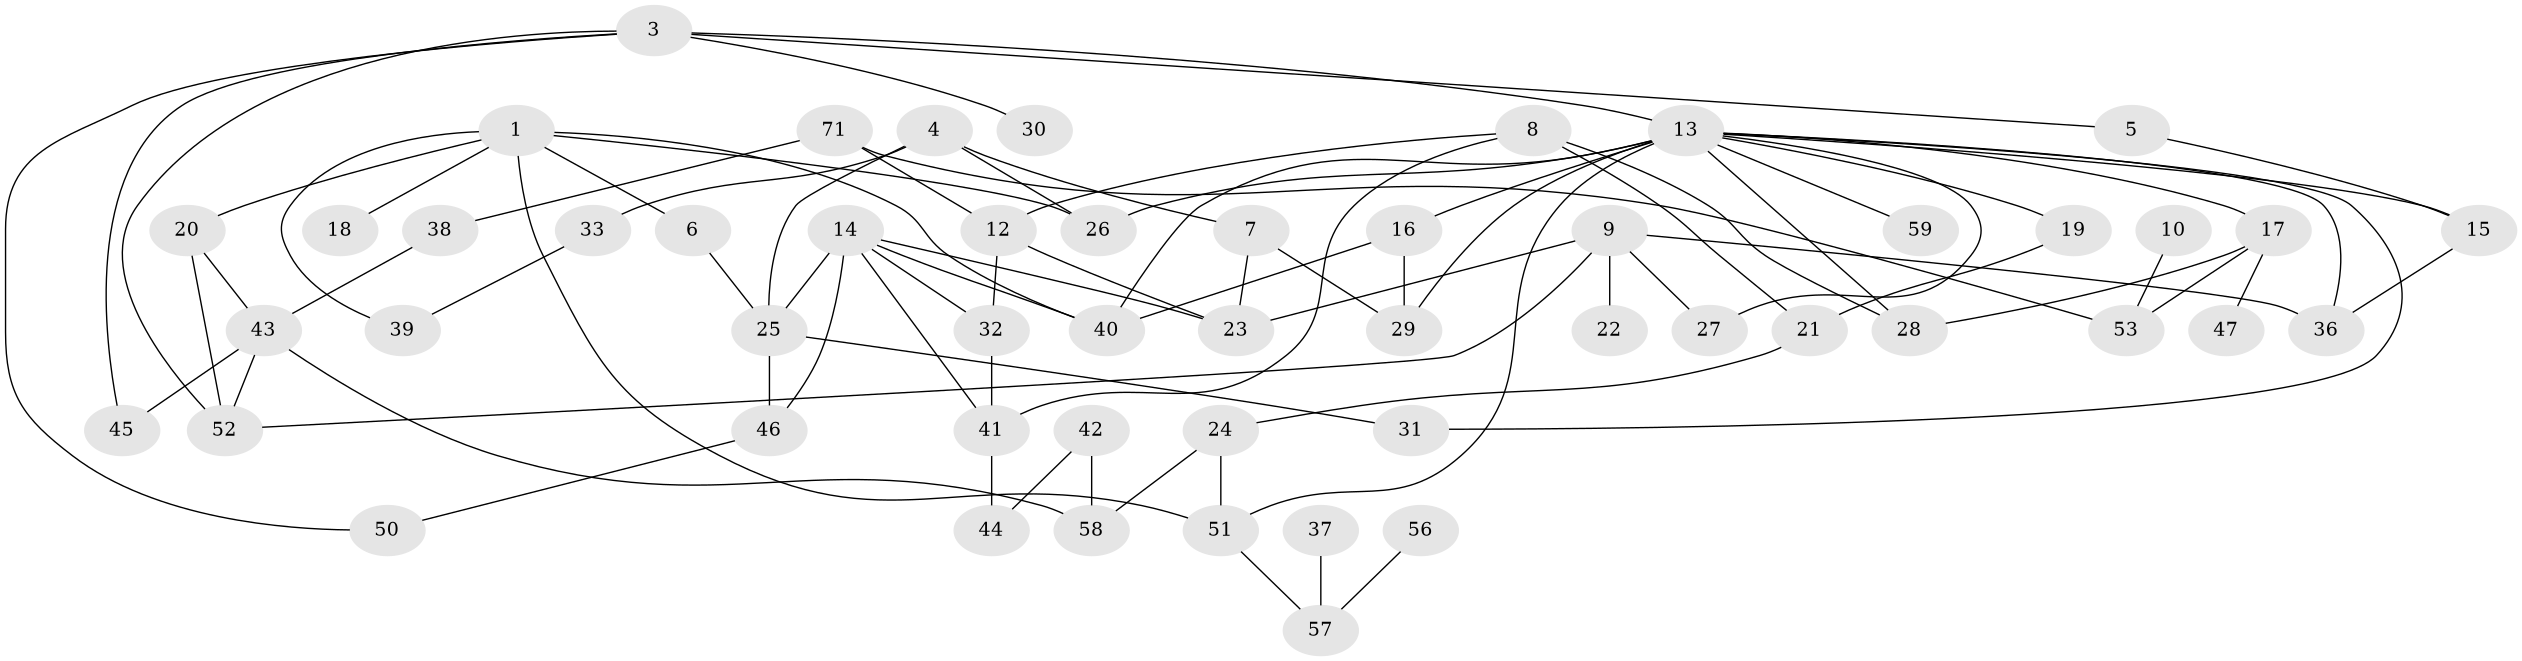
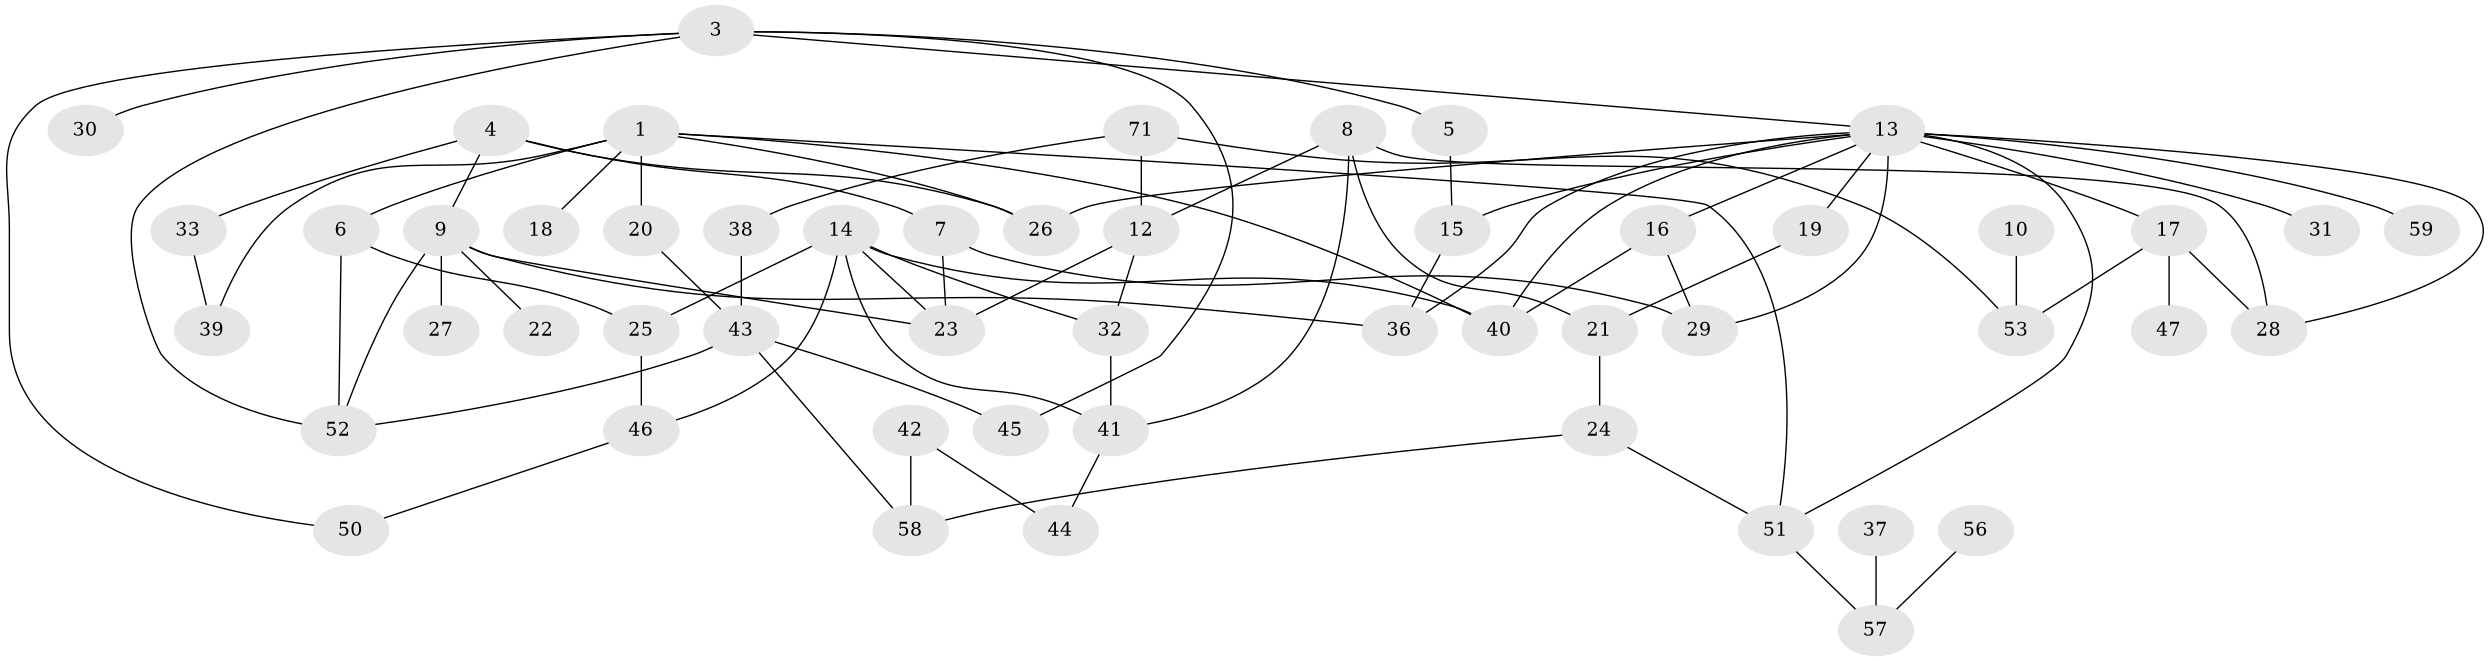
(803, 200) -> (461, 191)
(1980, 224) -> none
(206, 331) -> (340, 331)
(1062, 374) -> none
